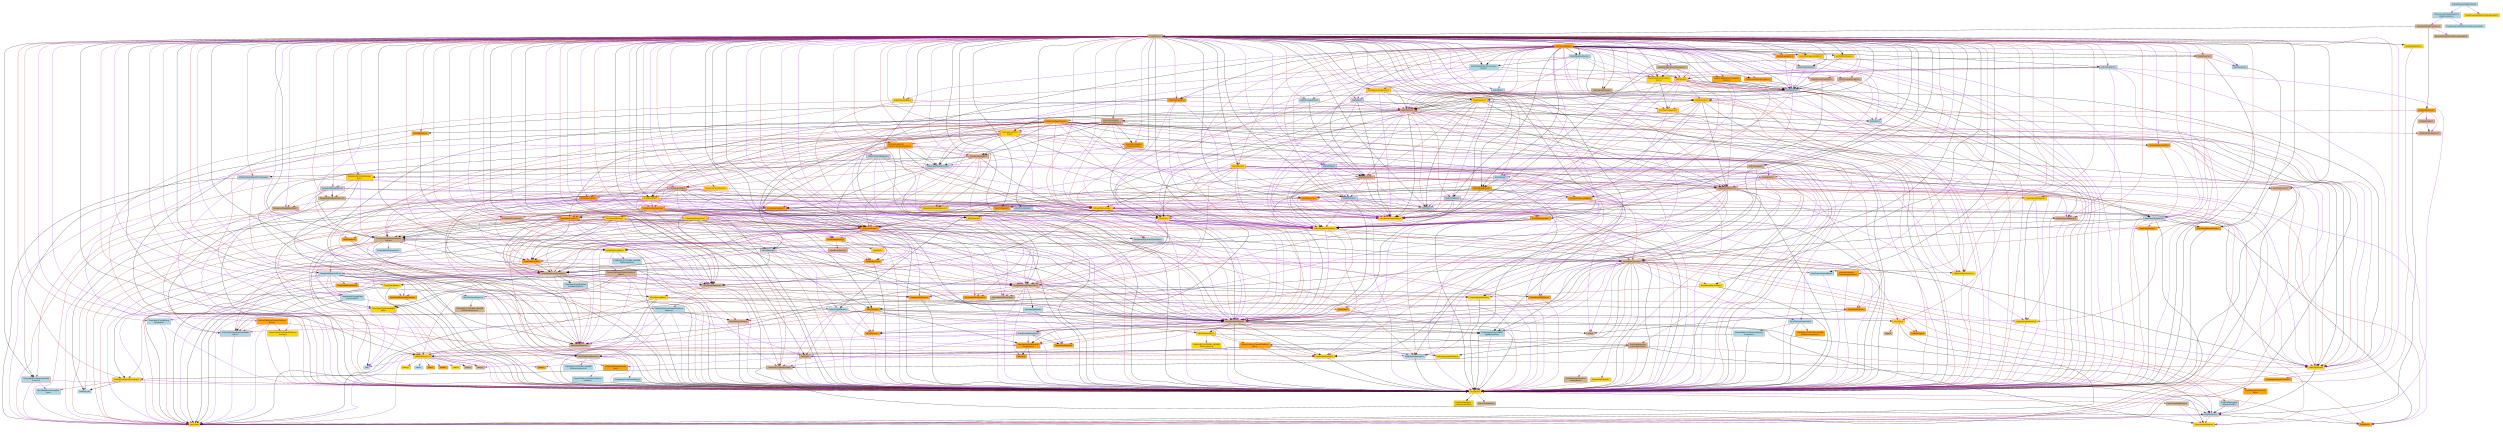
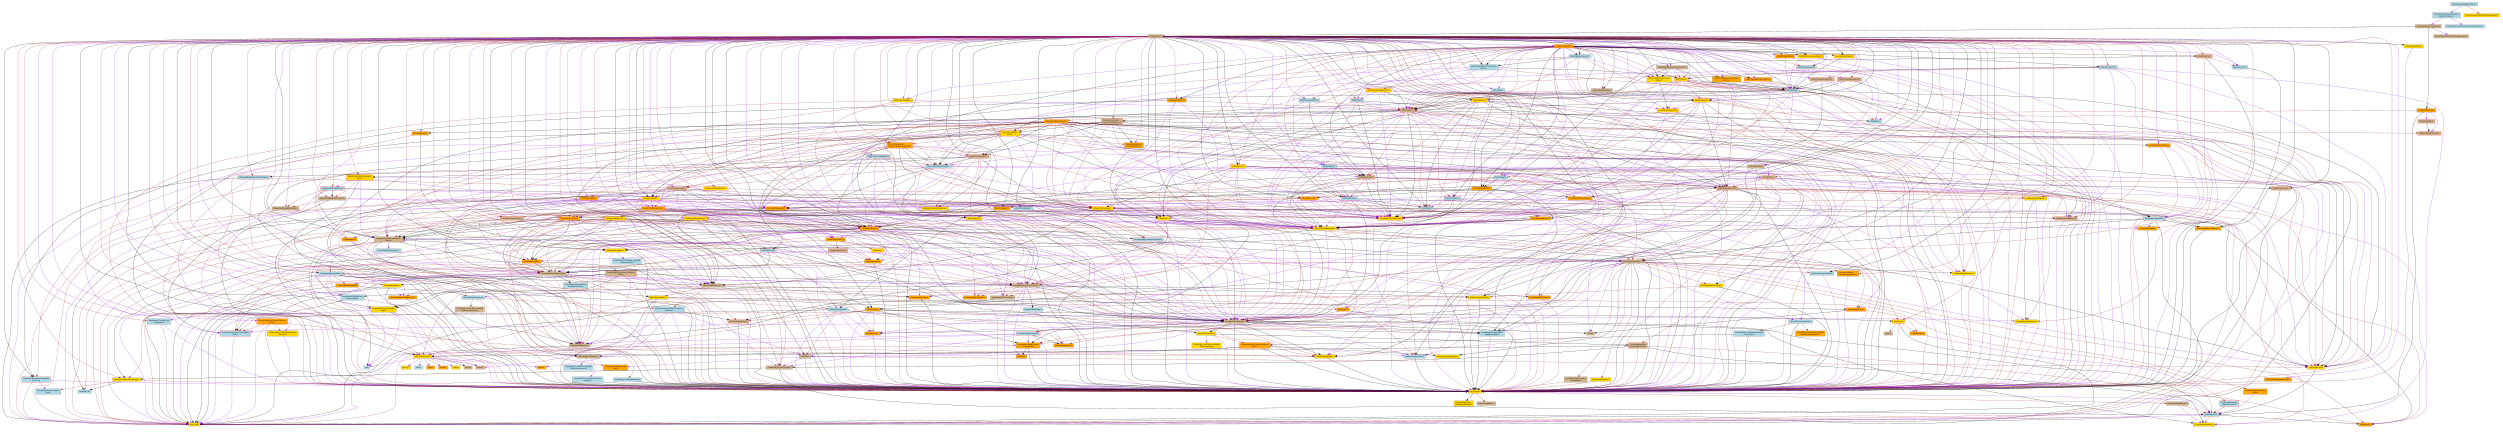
(1063, 127) -> (1063, 127)
none -> (850, 287)
(1007, 390) -> (1544, 385)
